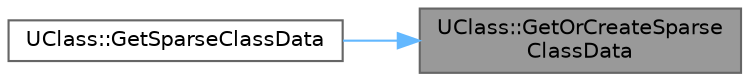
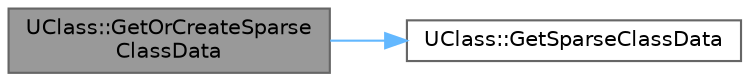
(370, 41) -> (358, 41)
